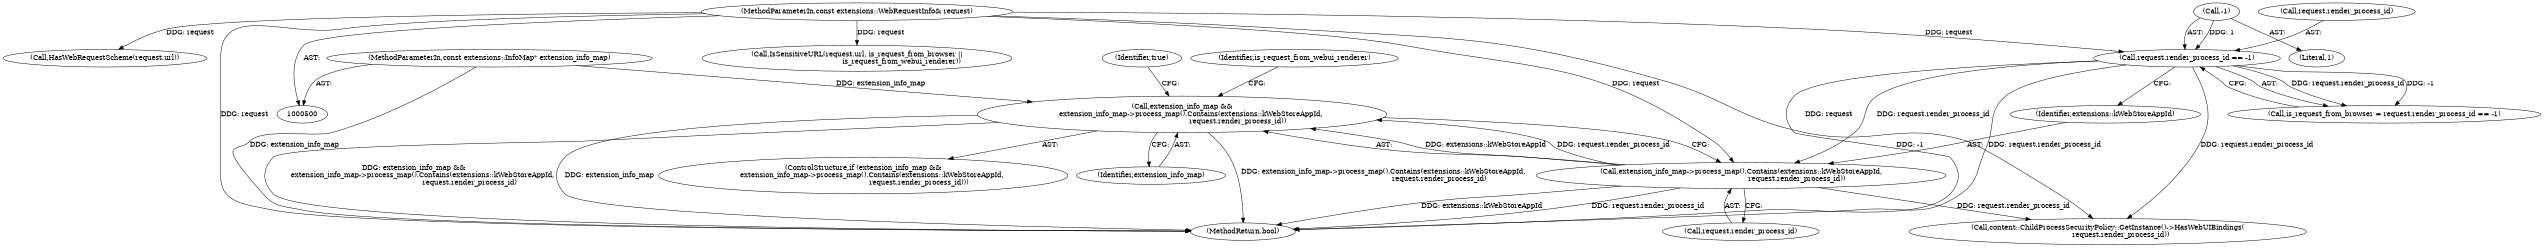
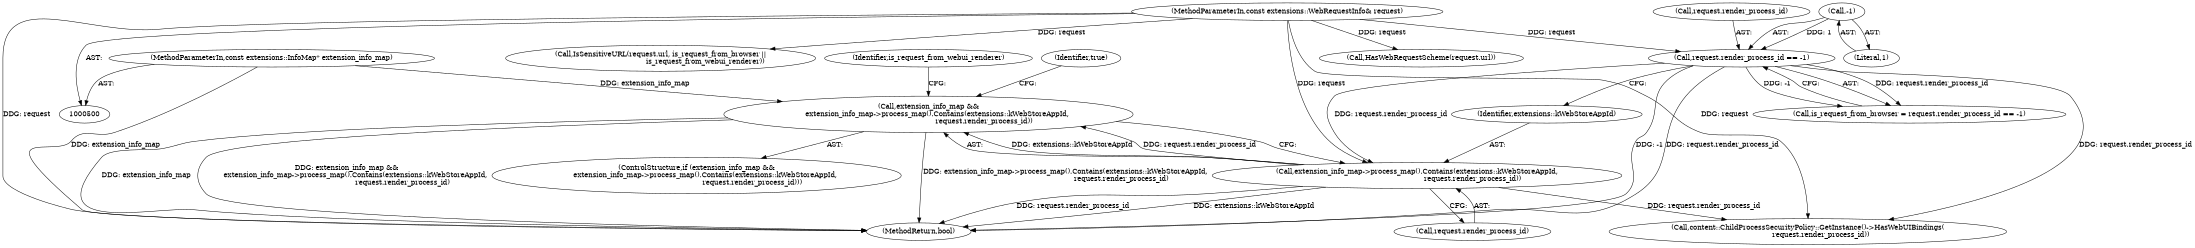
none -> (1843, 41)
(1151, 176) -> none
